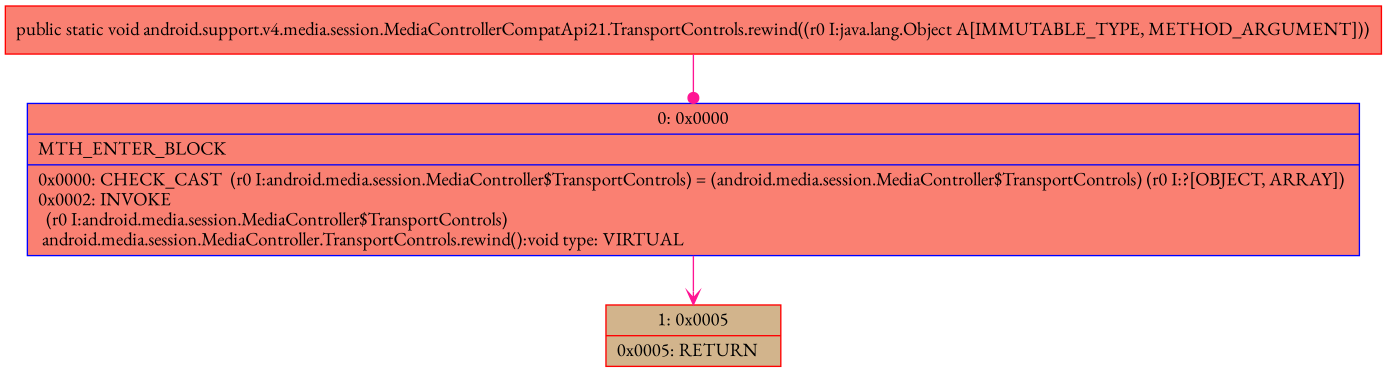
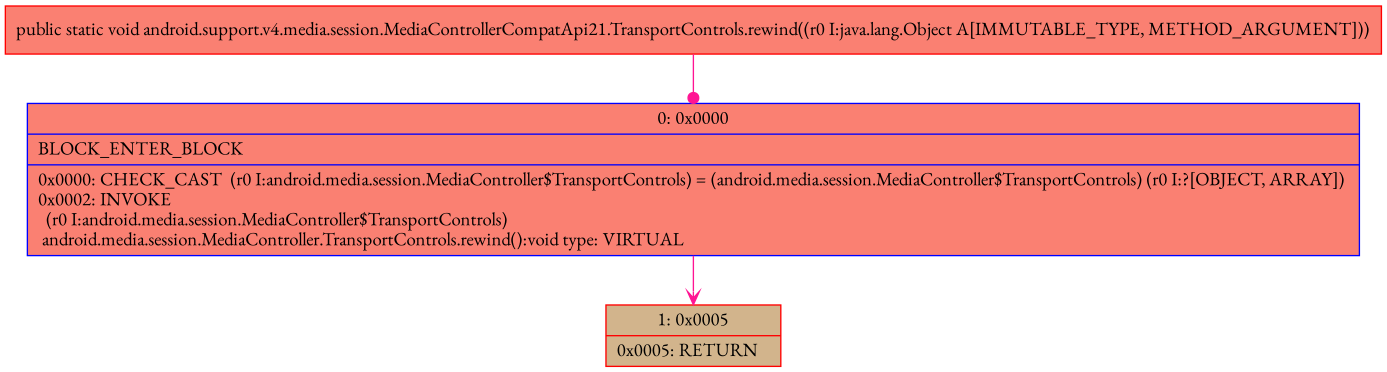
(133, 149) -> (141, 149)
